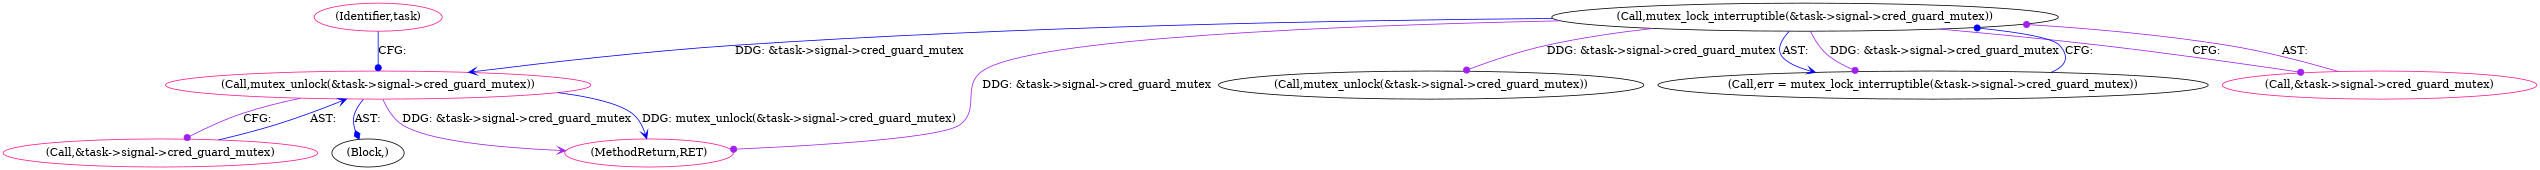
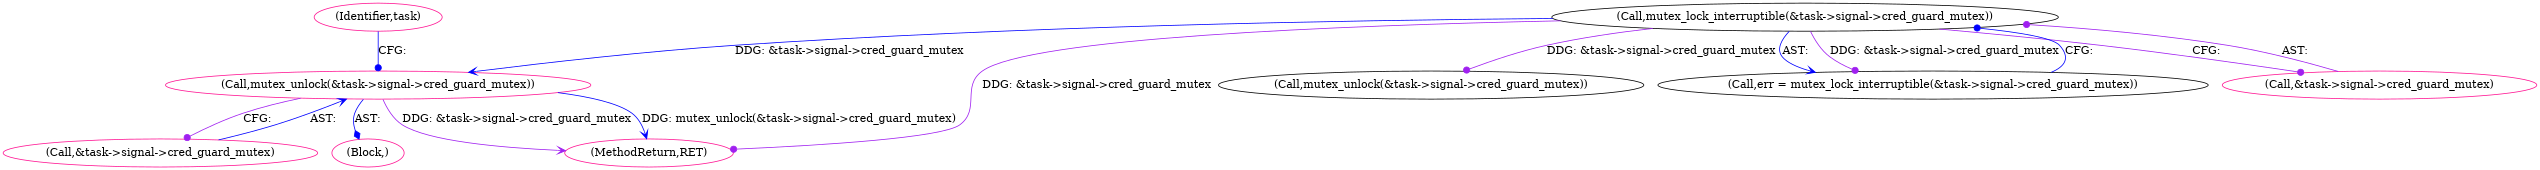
(368, 153) -> (368, 153)
